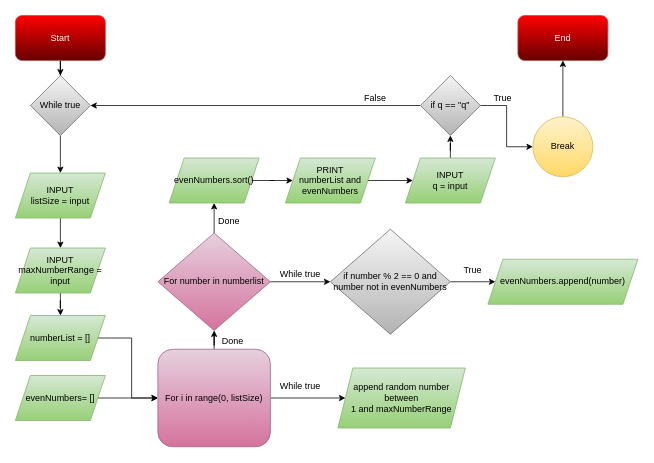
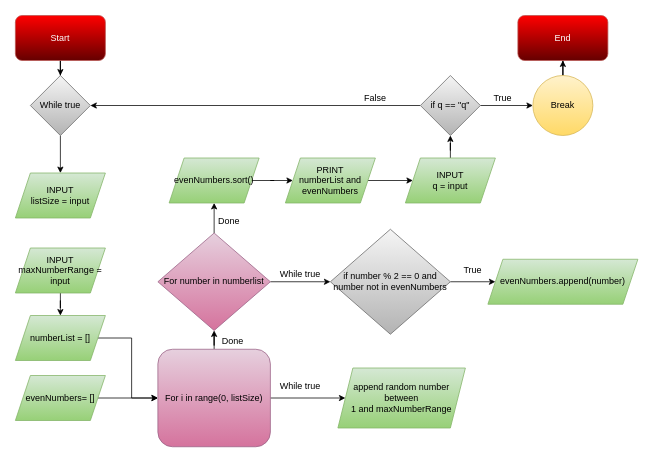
(563, 147) -> (563, 105)
(60, 230) -> none
